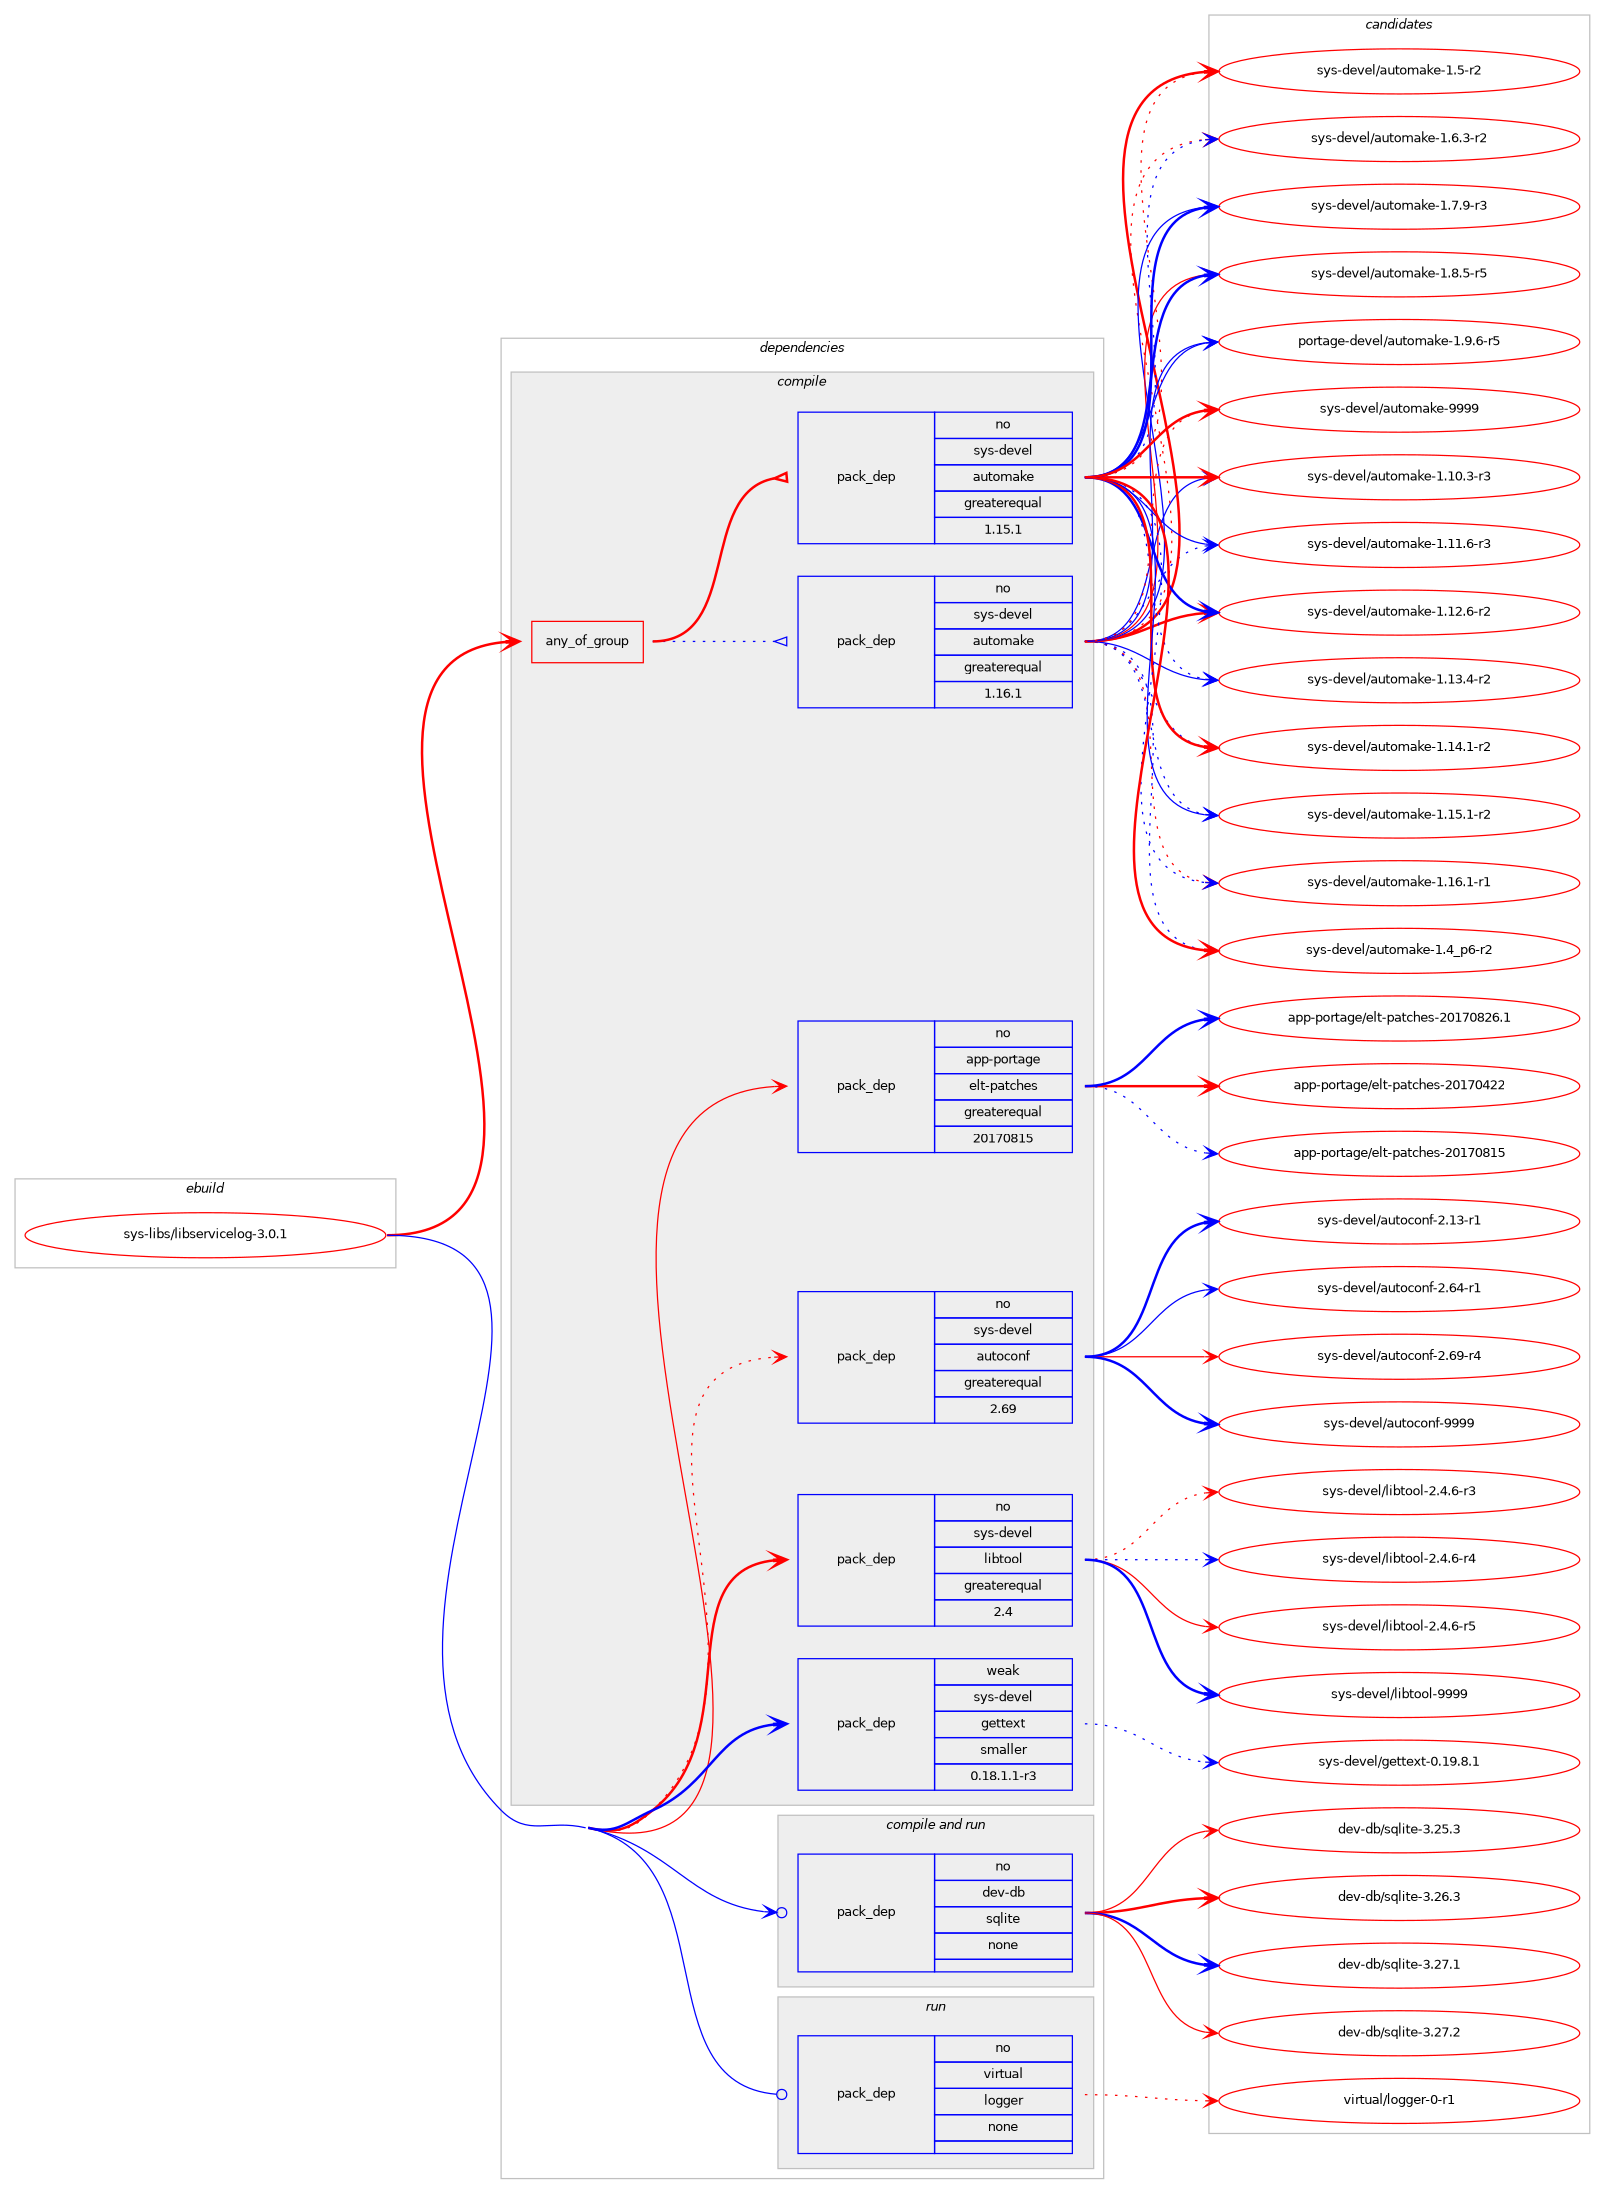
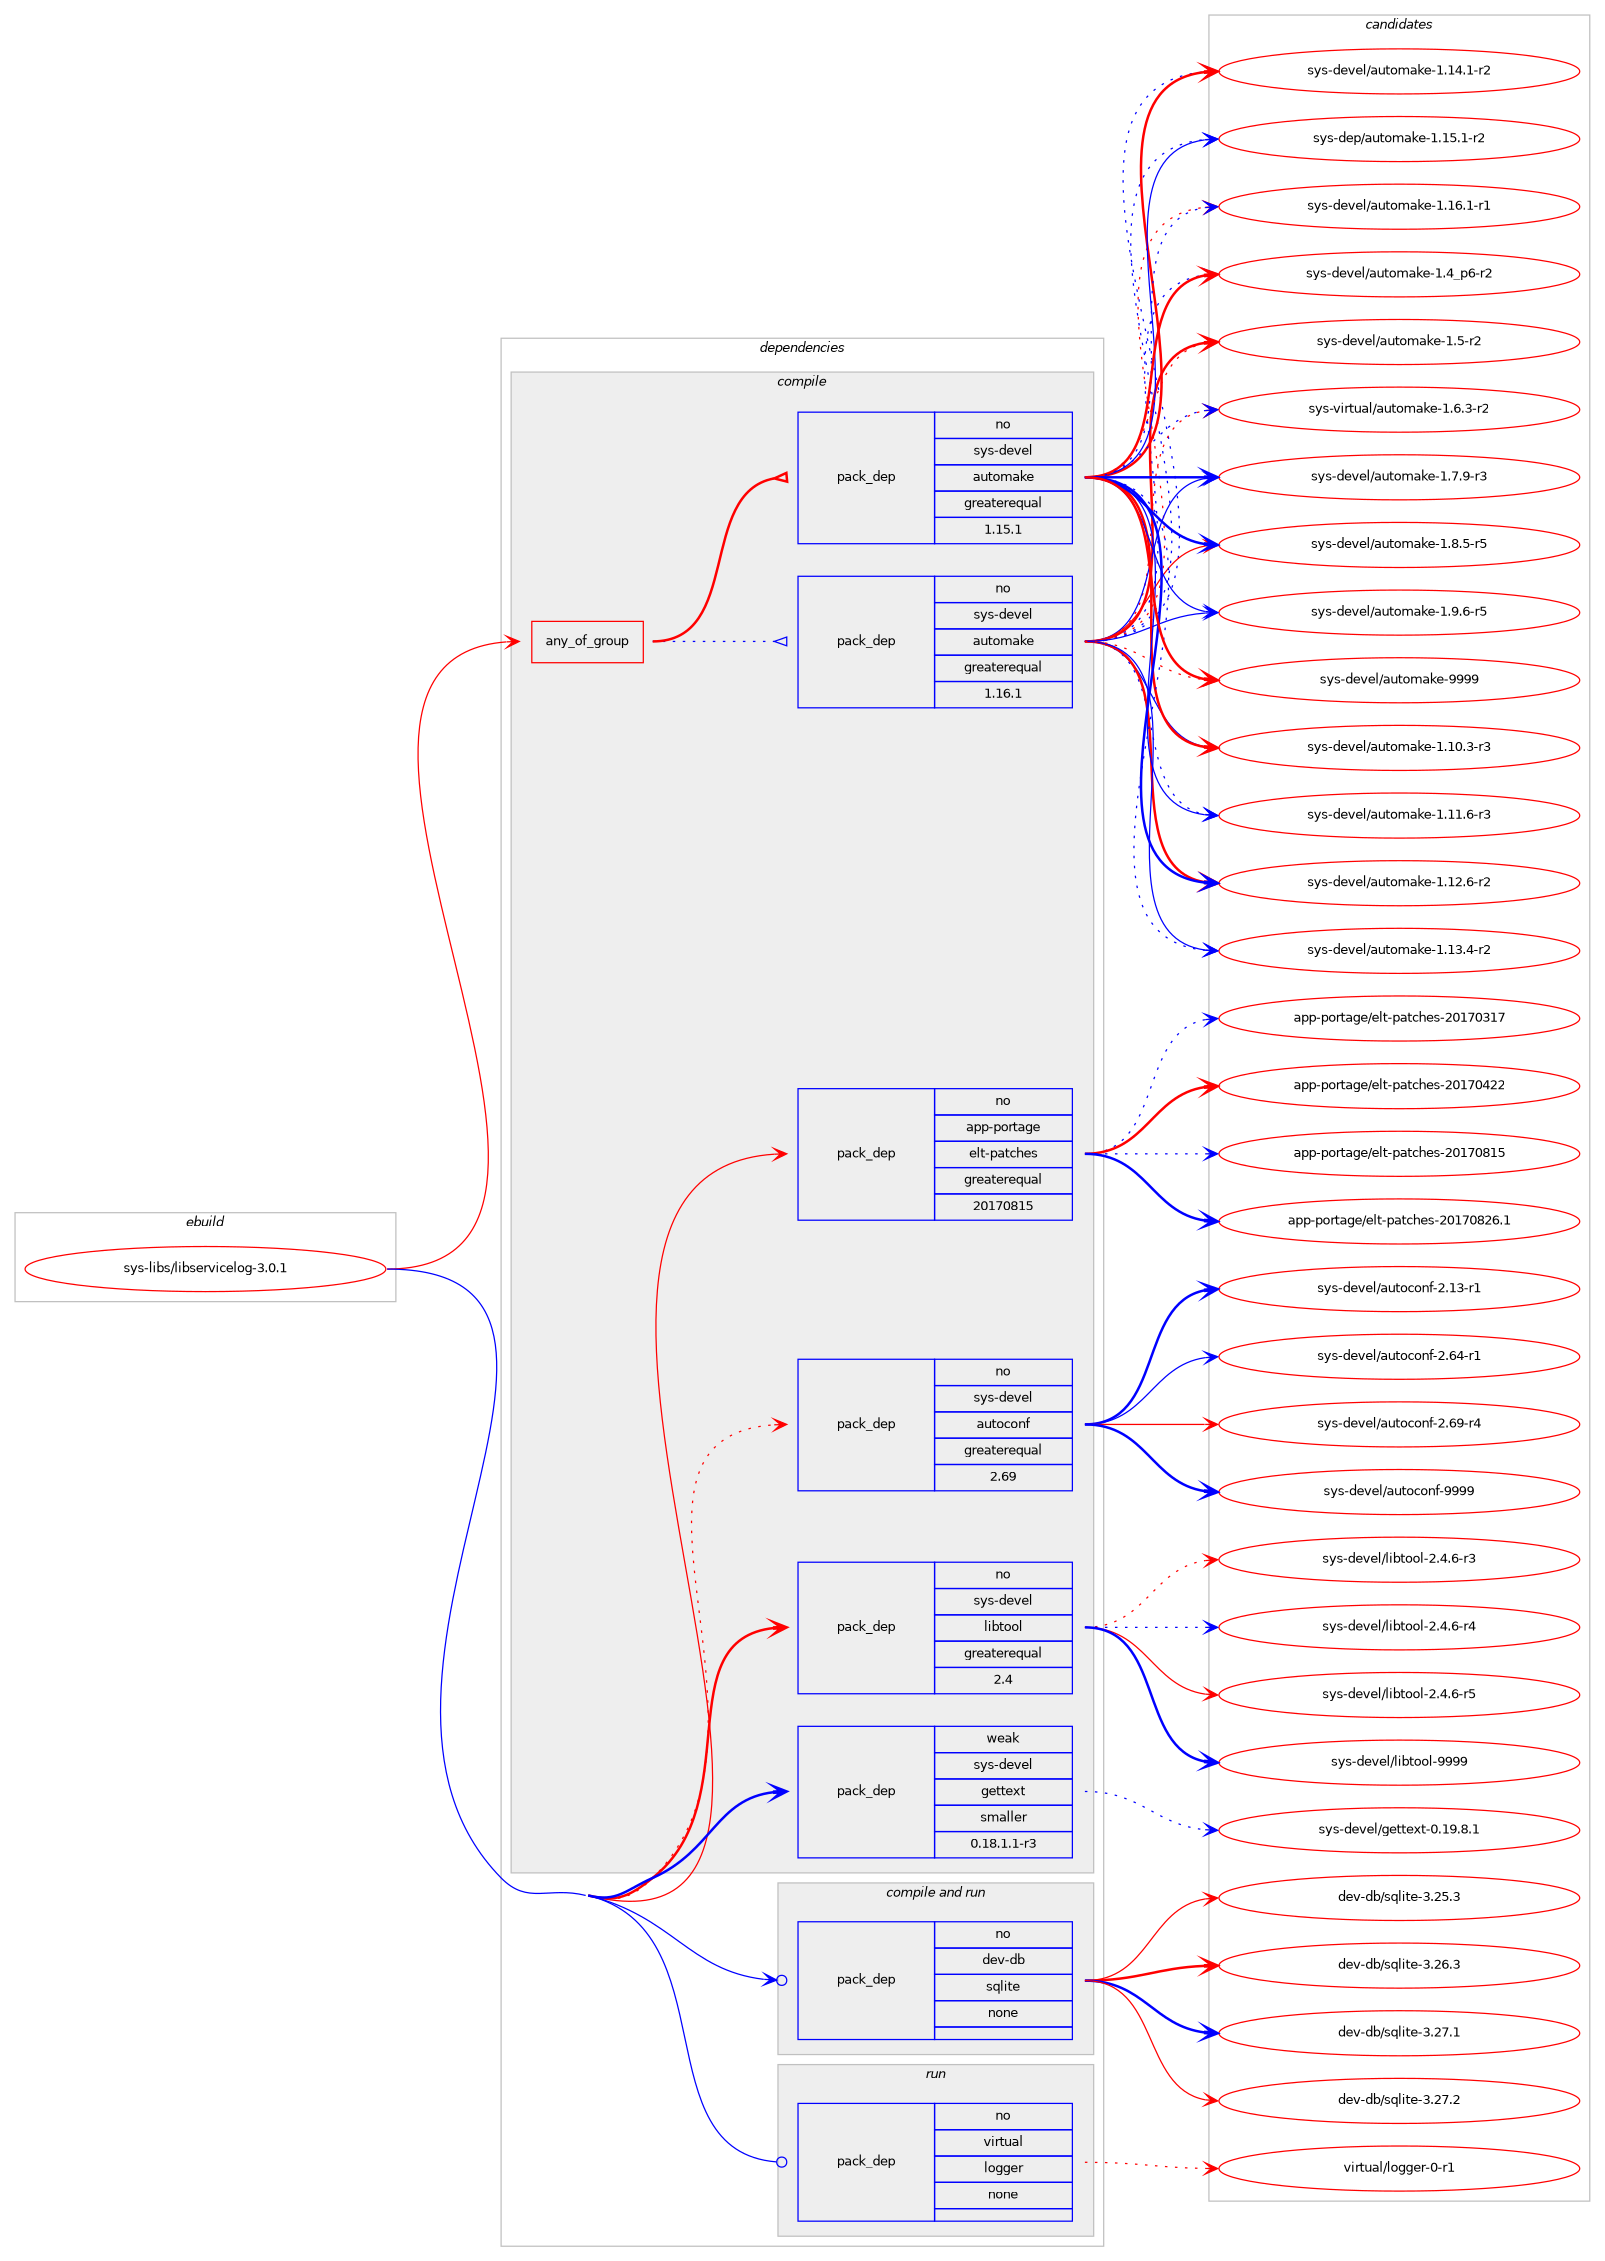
(1399, 139) -> (1399, 410)
(1399, 342) -> (1399, 613)
(1399, 816) -> (1399, 139)
(455, 944) -> (455, 961)
none -> (1399, 1019)
